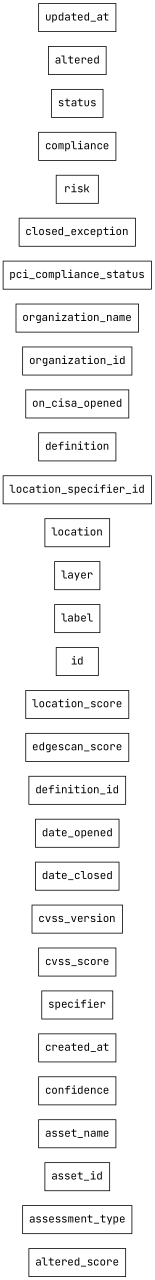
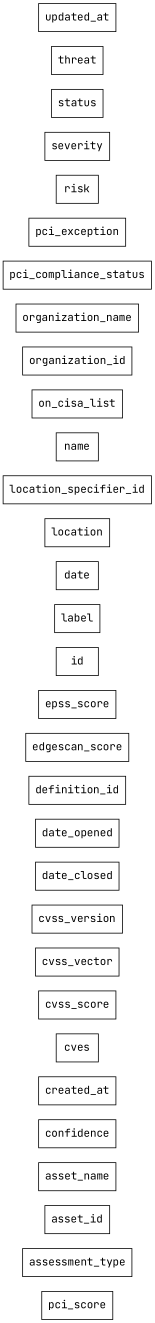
(77, 60) -> (77, 60)
(77, 146) -> (77, 146)
(77, 232) -> (77, 232)
(77, 404) -> (77, 404)
(77, 447) -> (77, 447)
(77, 576) -> (77, 576)
(77, 704) -> (77, 704)
none -> (77, 962)
(77, 1005) -> (77, 1048)
(77, 1263) -> (77, 1305)
